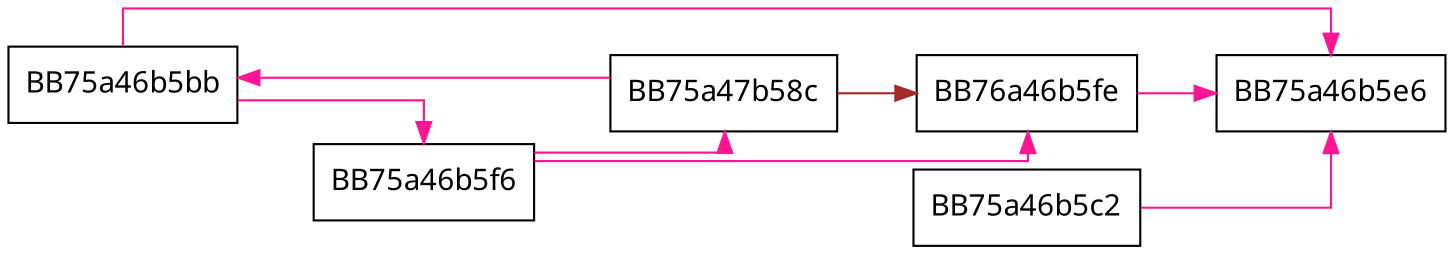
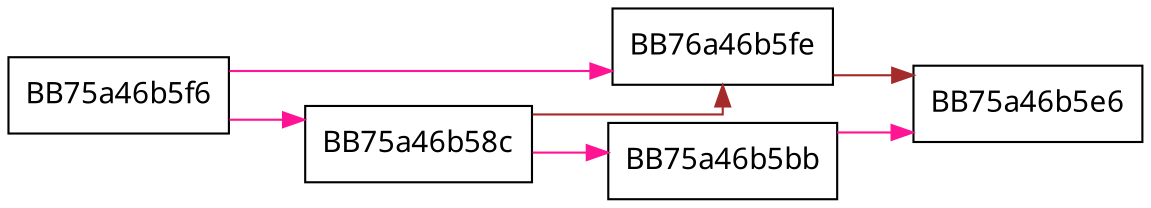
(724, 93) -> (419, 144)
(1166, 93) -> (863, 75)
(342, 100) -> none
(1027, 208) -> none
